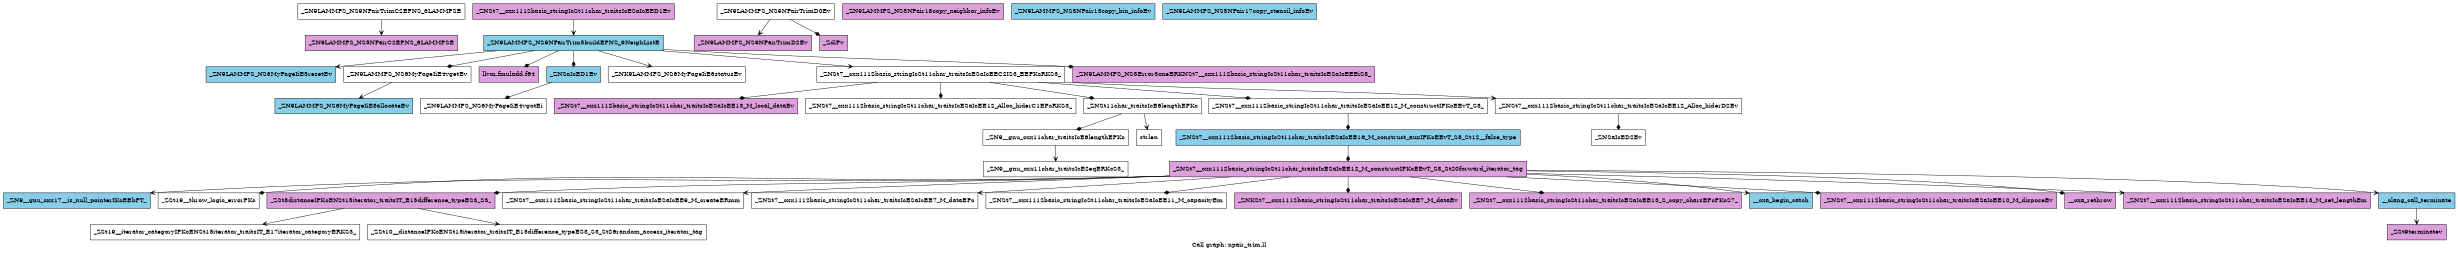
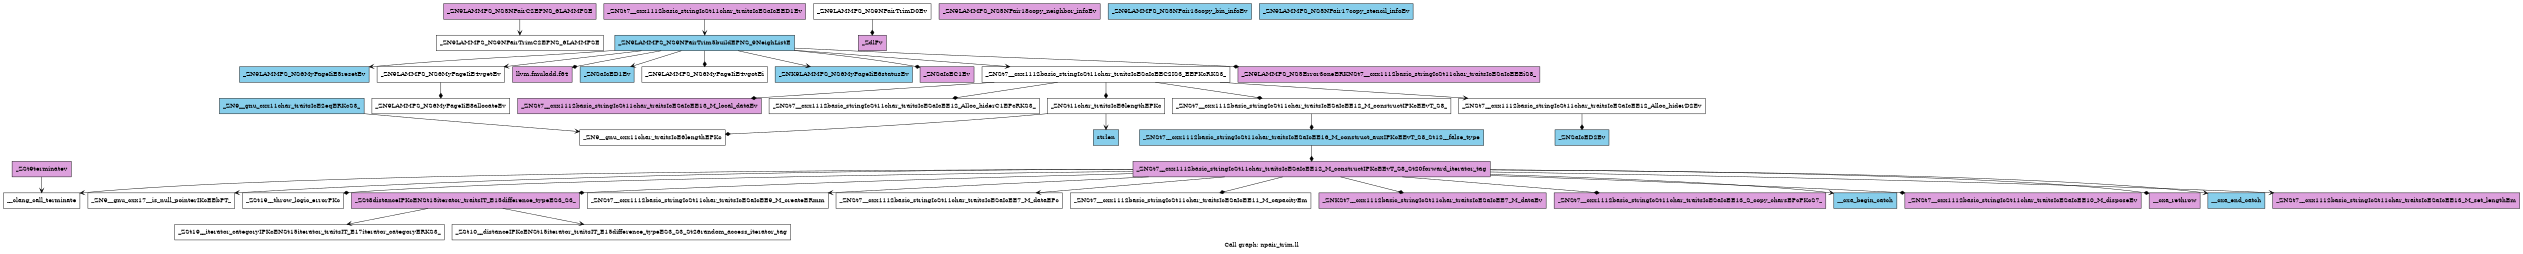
(381, 25) -> (520, 25)
(753, 43) -> none
(574, 56) -> (658, 58)
(493, 58) -> (575, 58)
(677, 75) -> (844, 75)
none -> (947, 75)
(378, 89) -> (441, 88)
(531, 89) -> (705, 56)
(344, 106) -> (441, 106)
(1149, 138) -> (1106, 138)
(1618, 138) -> (1582, 138)
(1056, 151) -> (470, 123)
(1056, 169) -> (292, 106)
(77, 201) -> (161, 201)
none -> (2236, 201)
(2417, 201) -> (42, 201)
(2417, 214) -> (42, 183)
